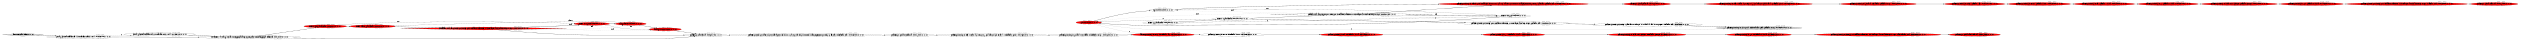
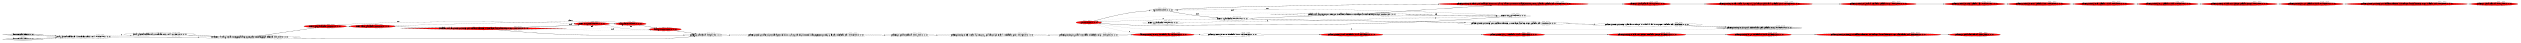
(1197, 21) -> (1196, 16)
none -> (23, 39)
